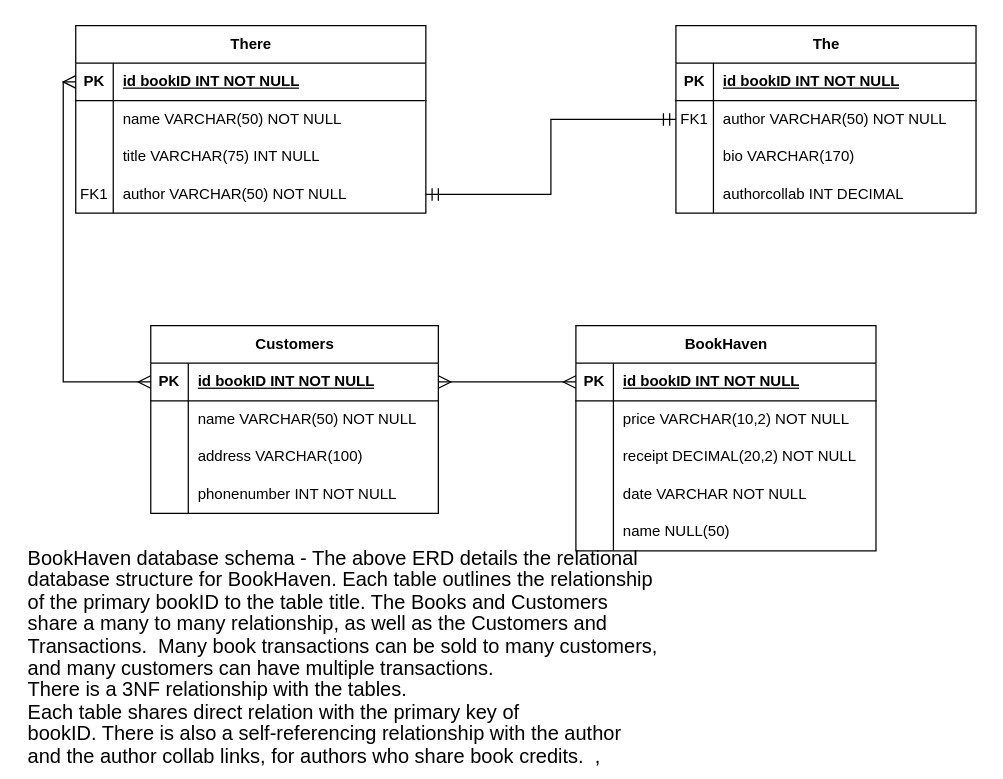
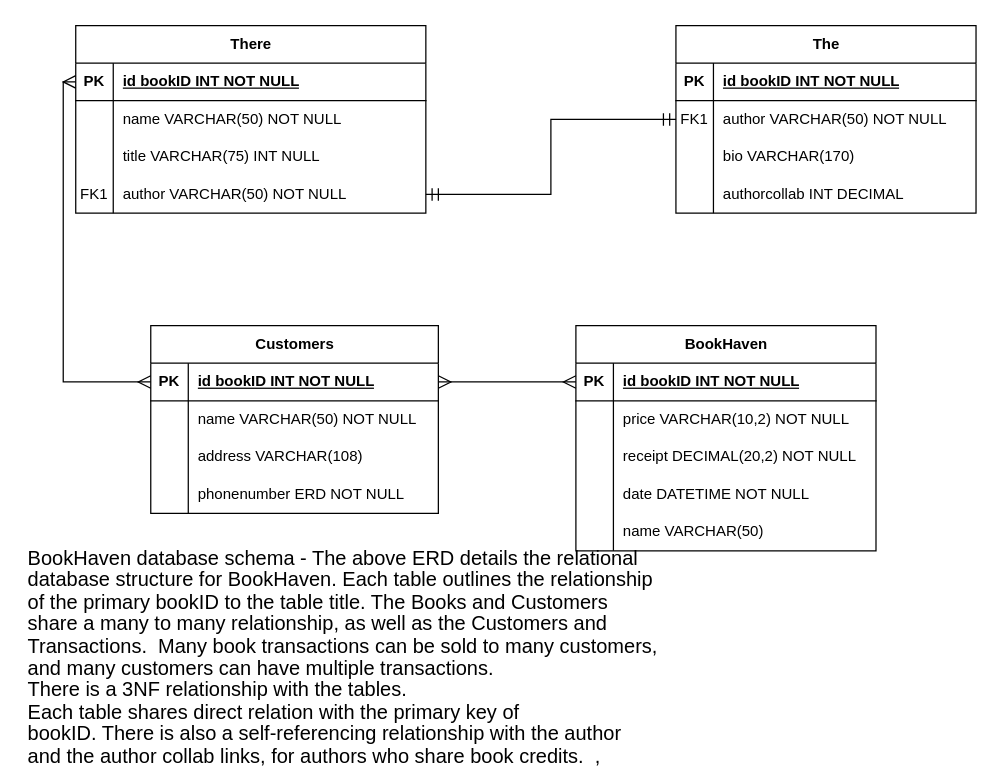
(280, 457) -> (280, 457)
(293, 494) -> (293, 494)
(705, 494) -> (710, 494)
(676, 532) -> (688, 532)
